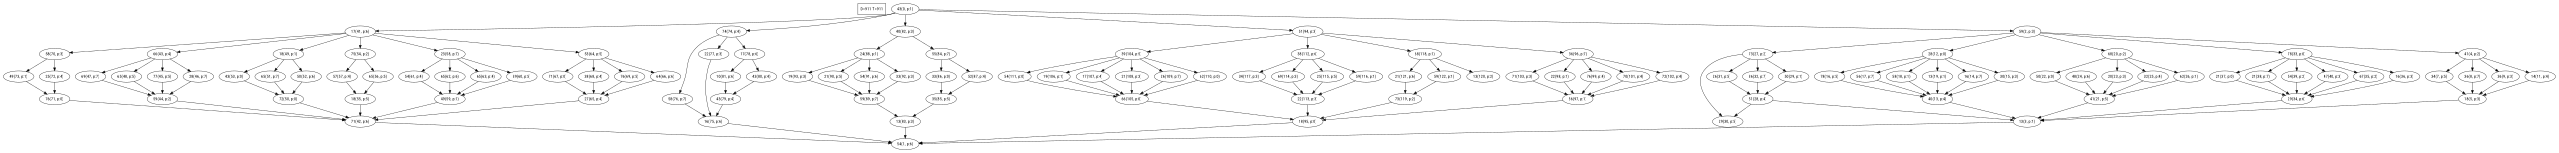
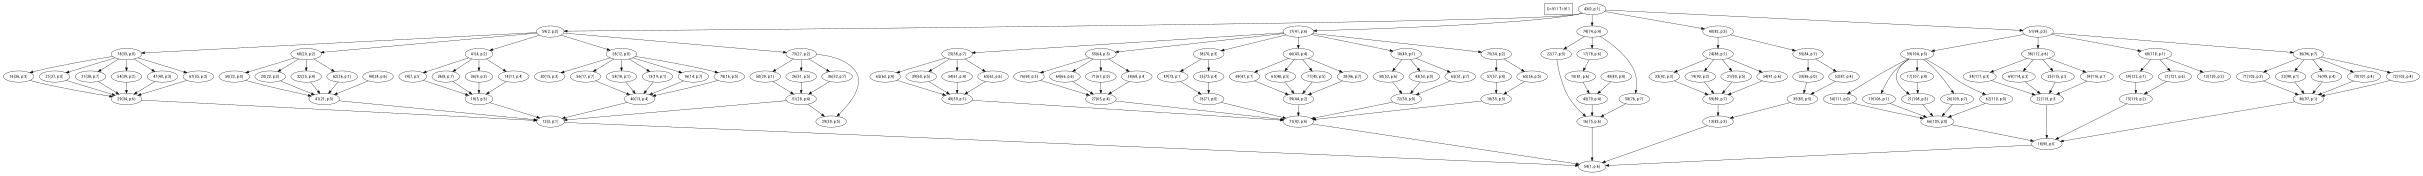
(755, 64) -> none
(1111, 87) -> (1918, 86)
(1975, 87) -> none
